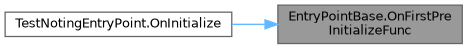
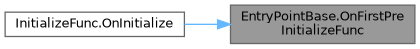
(118, 24) -> (95, 24)
